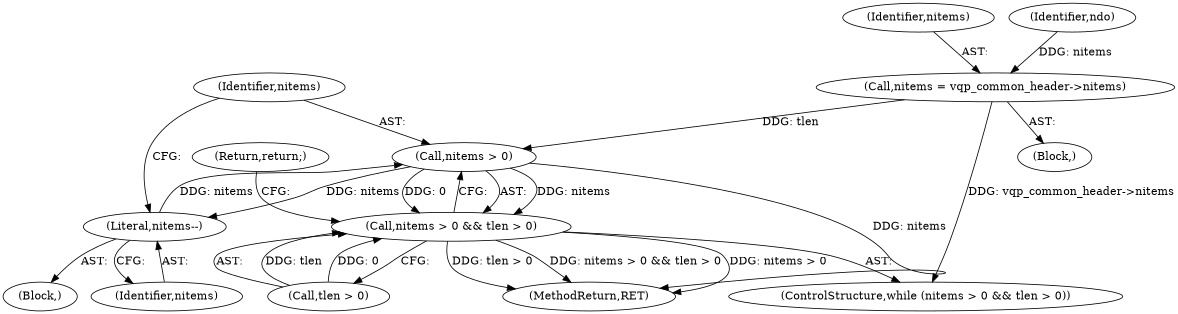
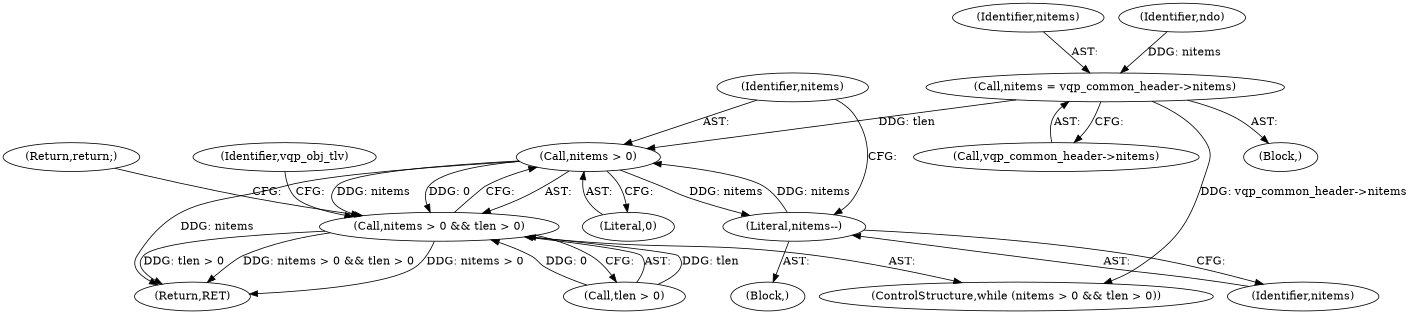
none -> (285, 157)
none -> (1056, 157)
none -> (628, 227)
(589, 297) -> (192, 297)
